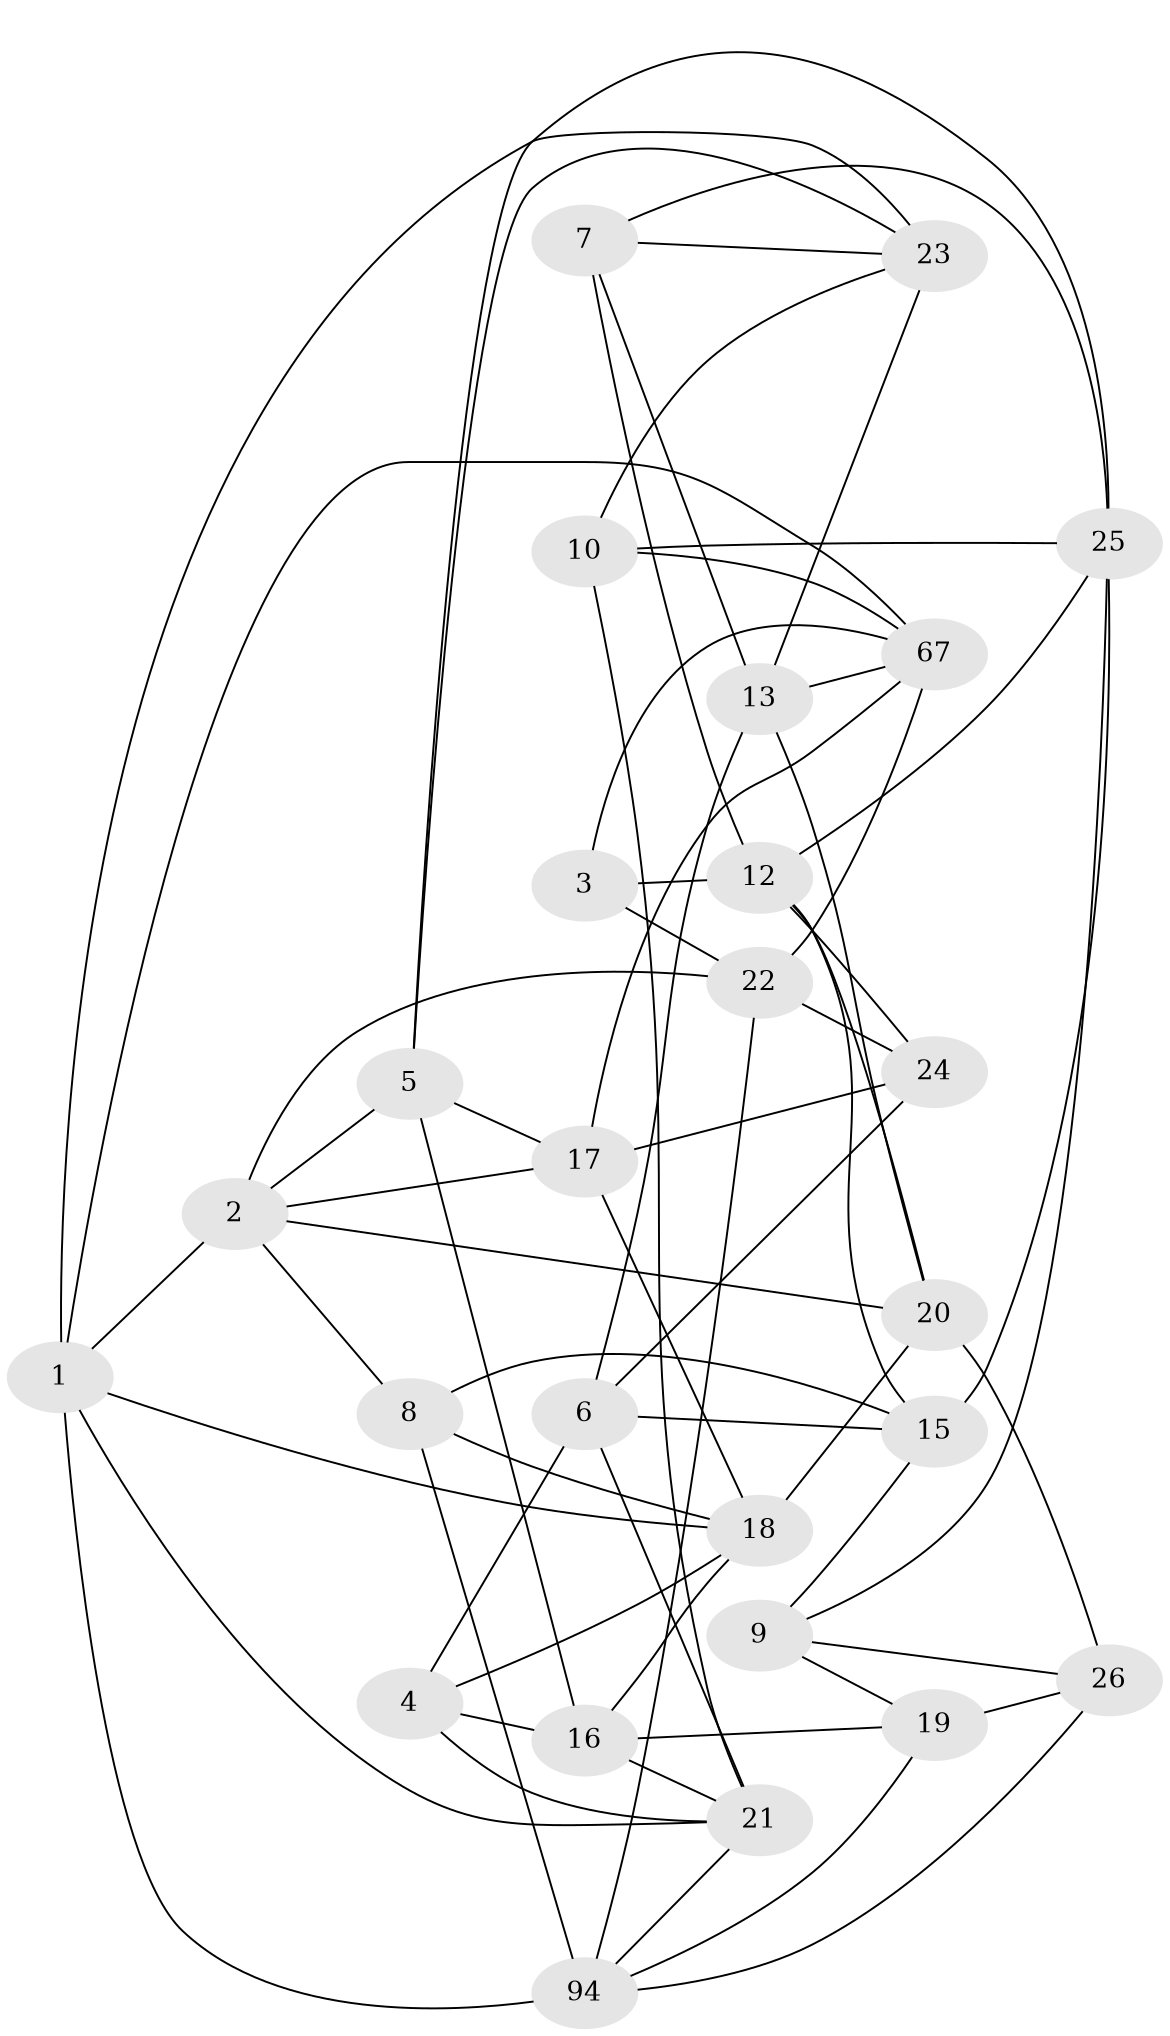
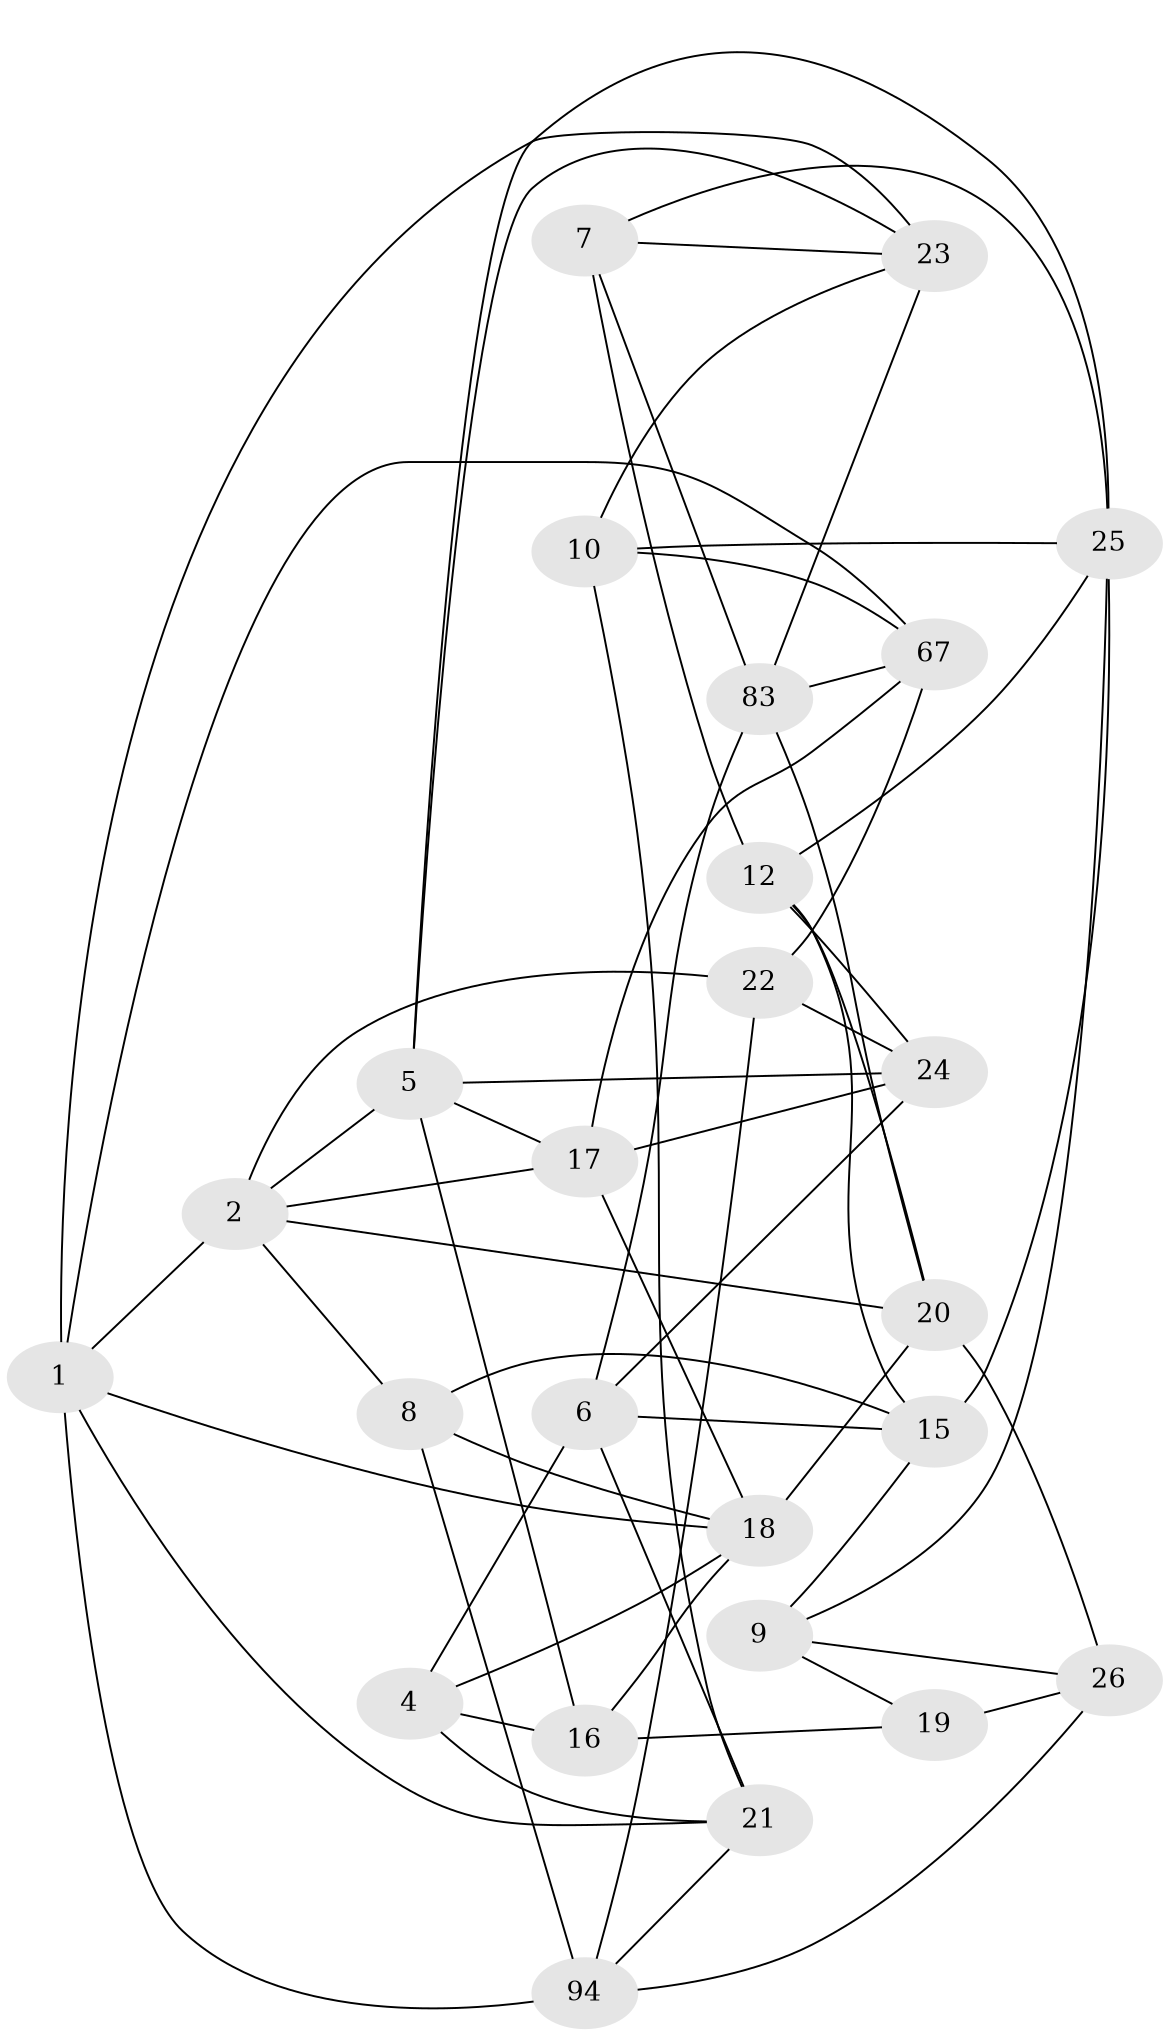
(760, 699) -> (760, 699)
(585, 886) -> none
none -> (683, 1078)
(673, 1781) -> none
(790, 1890) -> none
